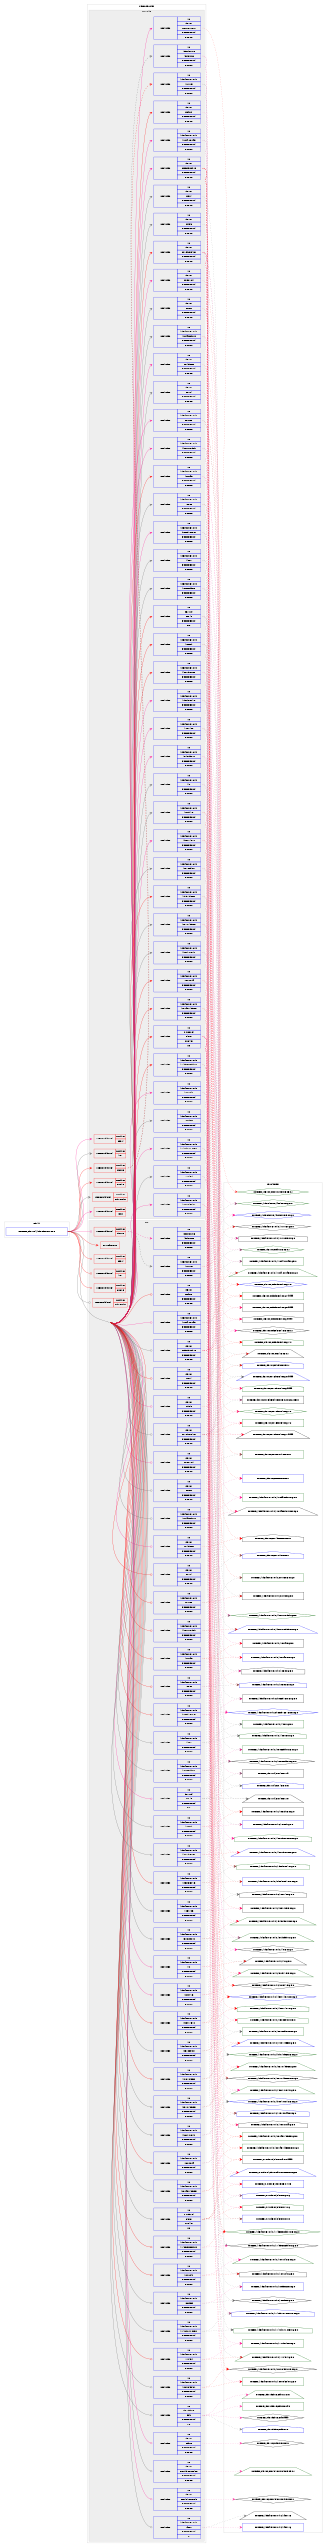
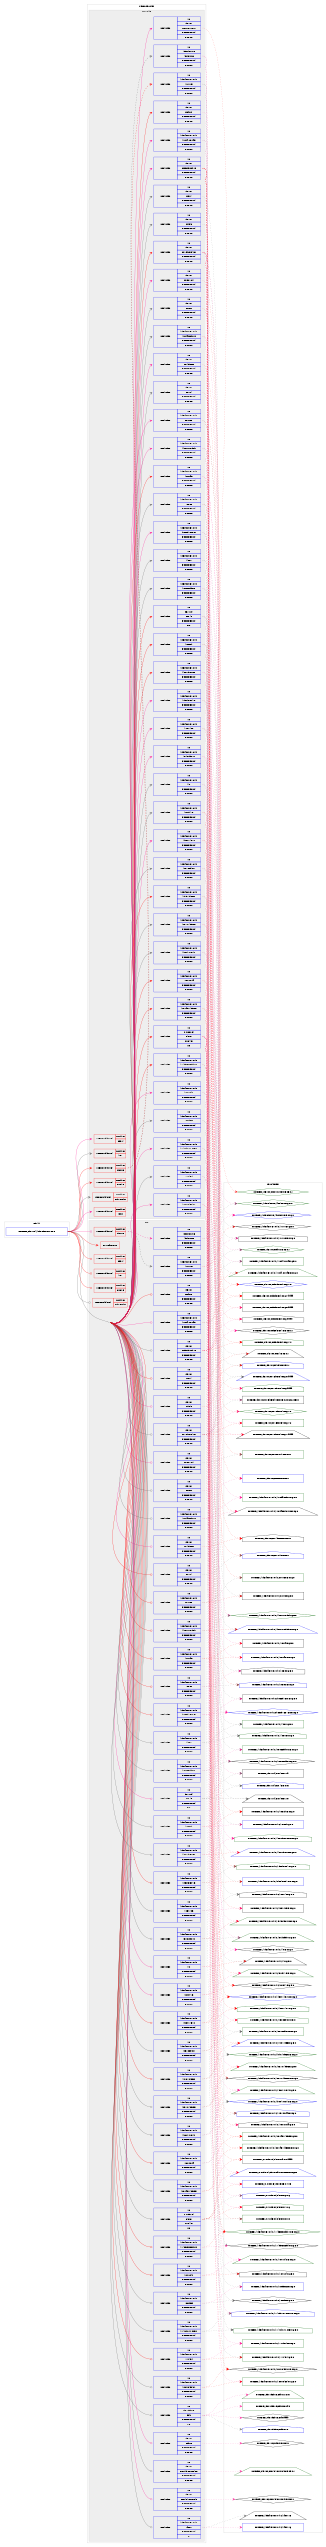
(273, 2219) -> (273, 2219)
(273, 2357) -> (273, 2357)
